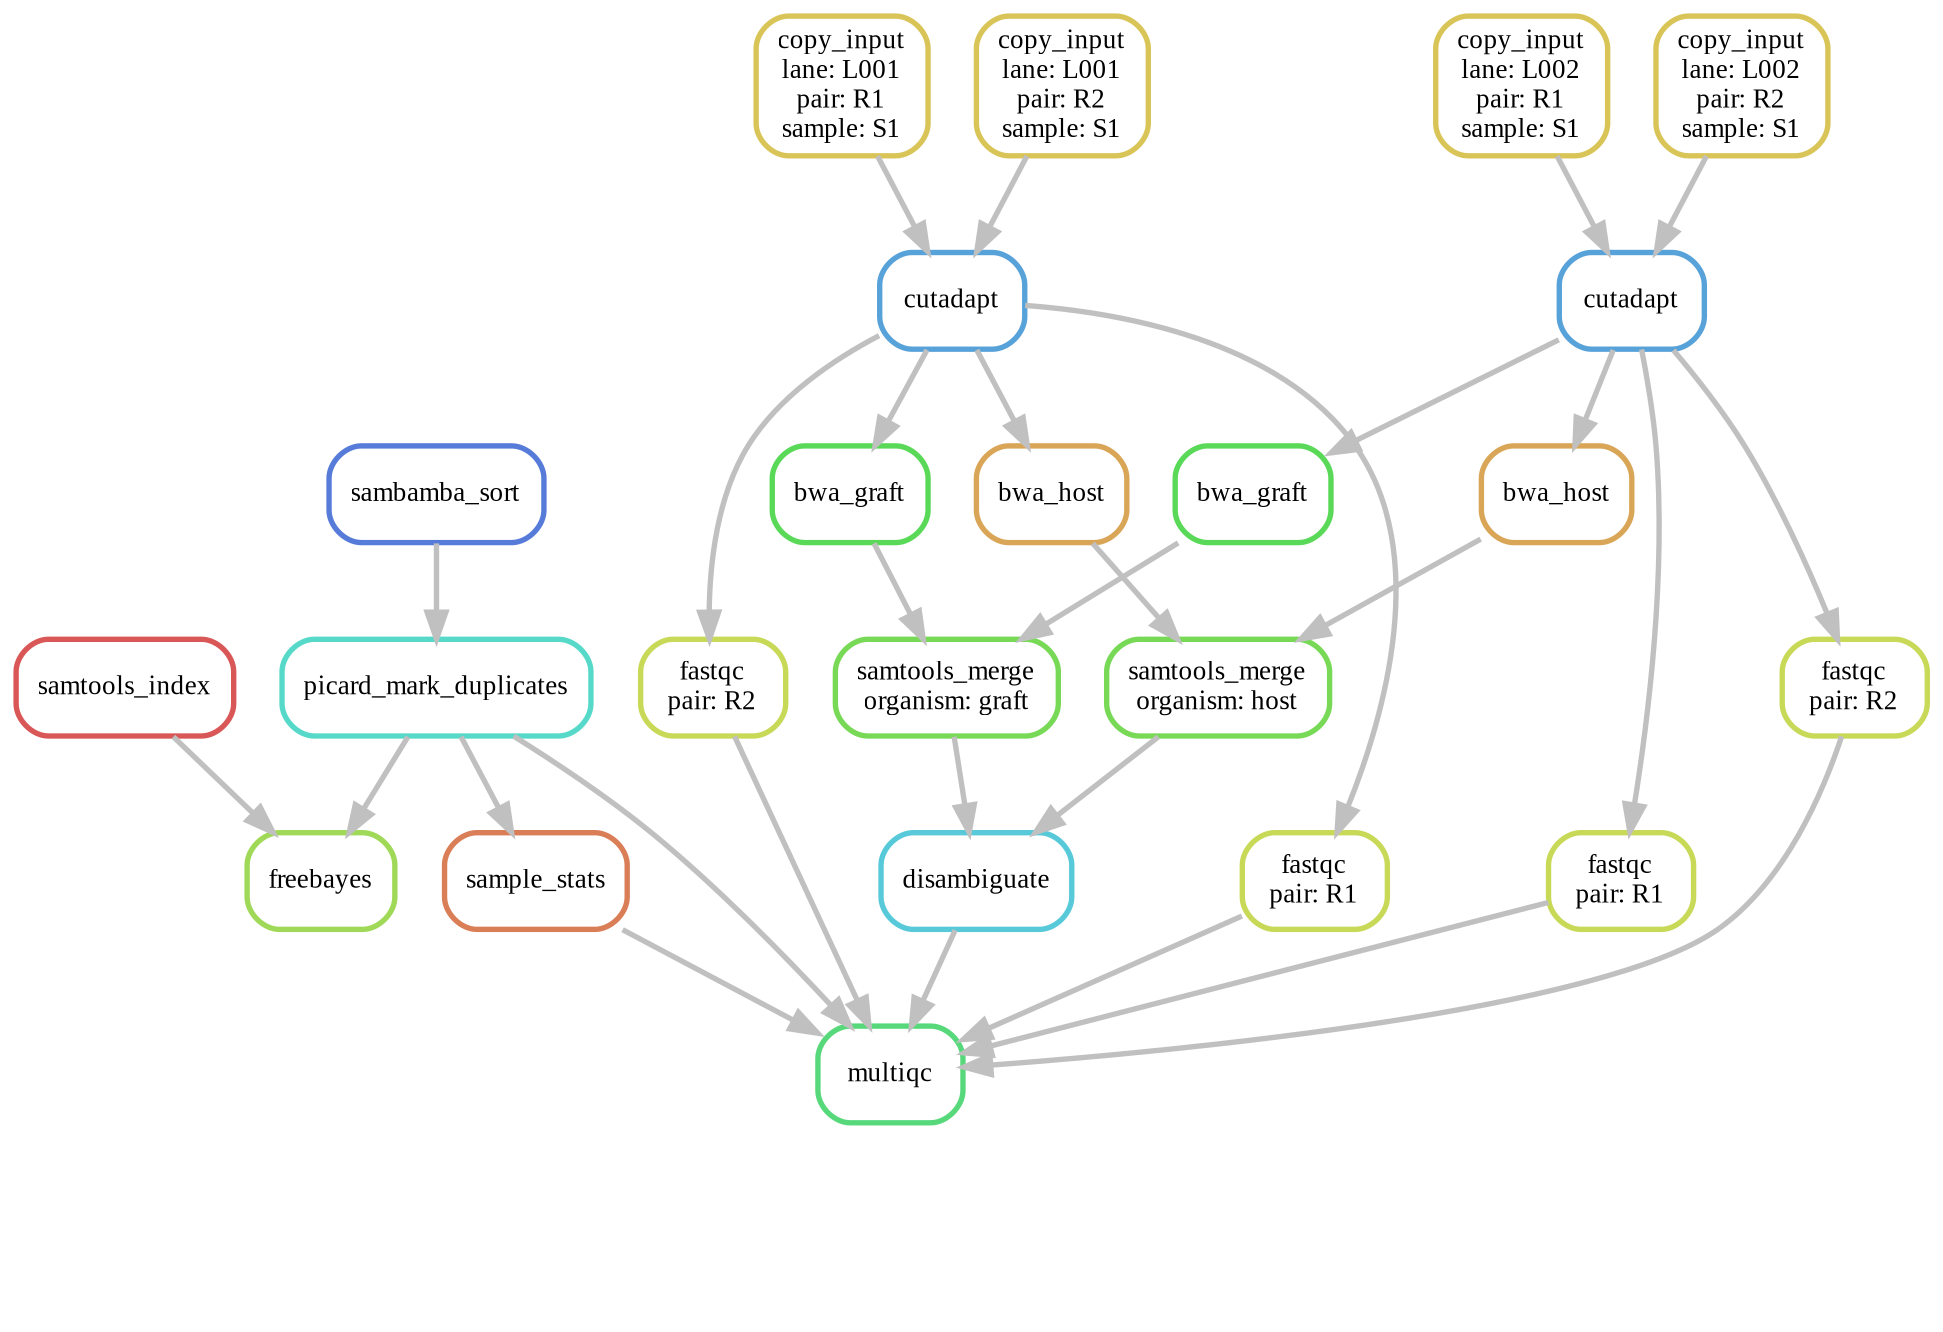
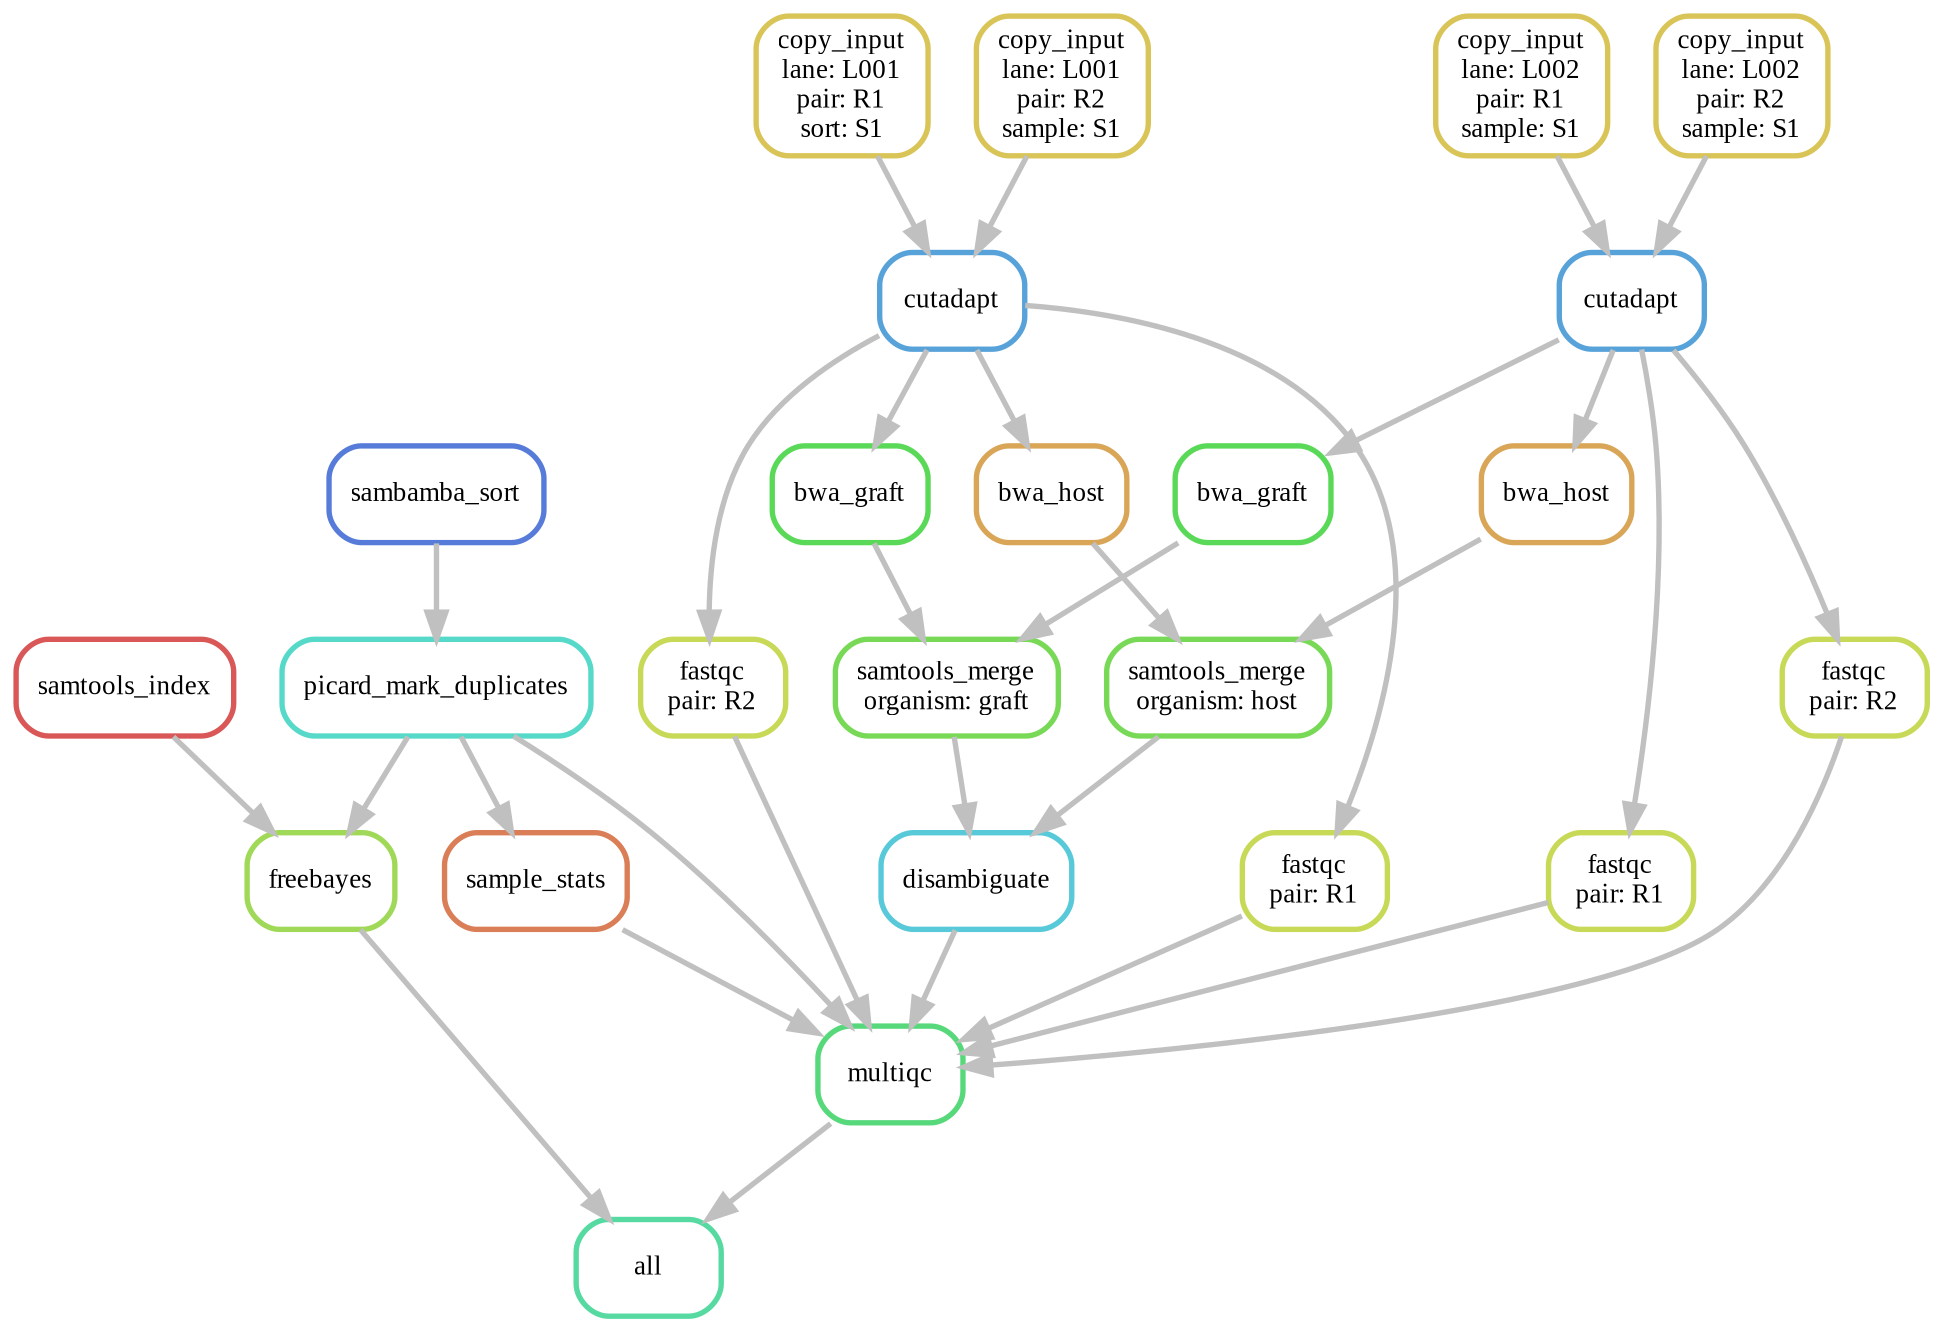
(842, 86) -> (842, 86)
none -> (649, 1268)
